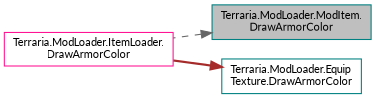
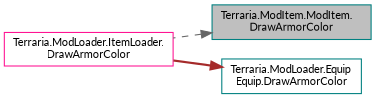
(292, 22) -> (292, 22)
(292, 76) -> (292, 76)
